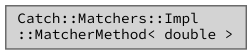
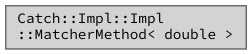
(126, 27) -> (126, 27)
